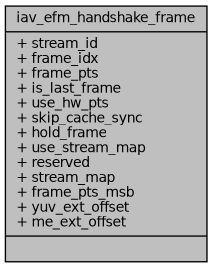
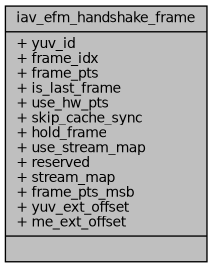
(57, 44) -> (46, 44)
